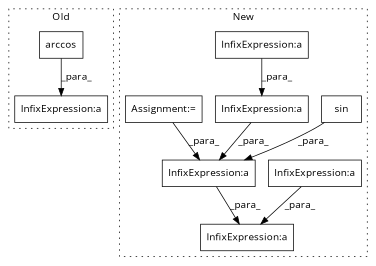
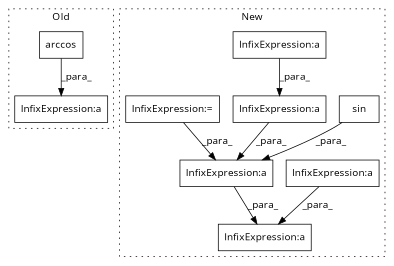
(164, 109) -> (173, 109)
